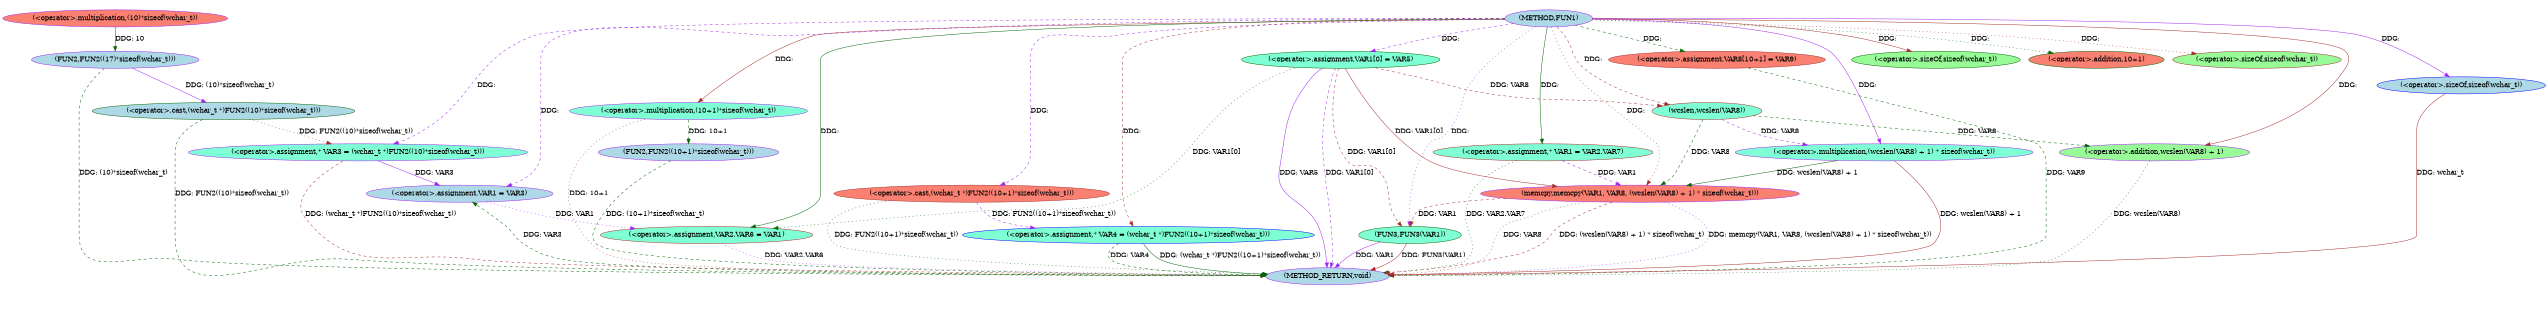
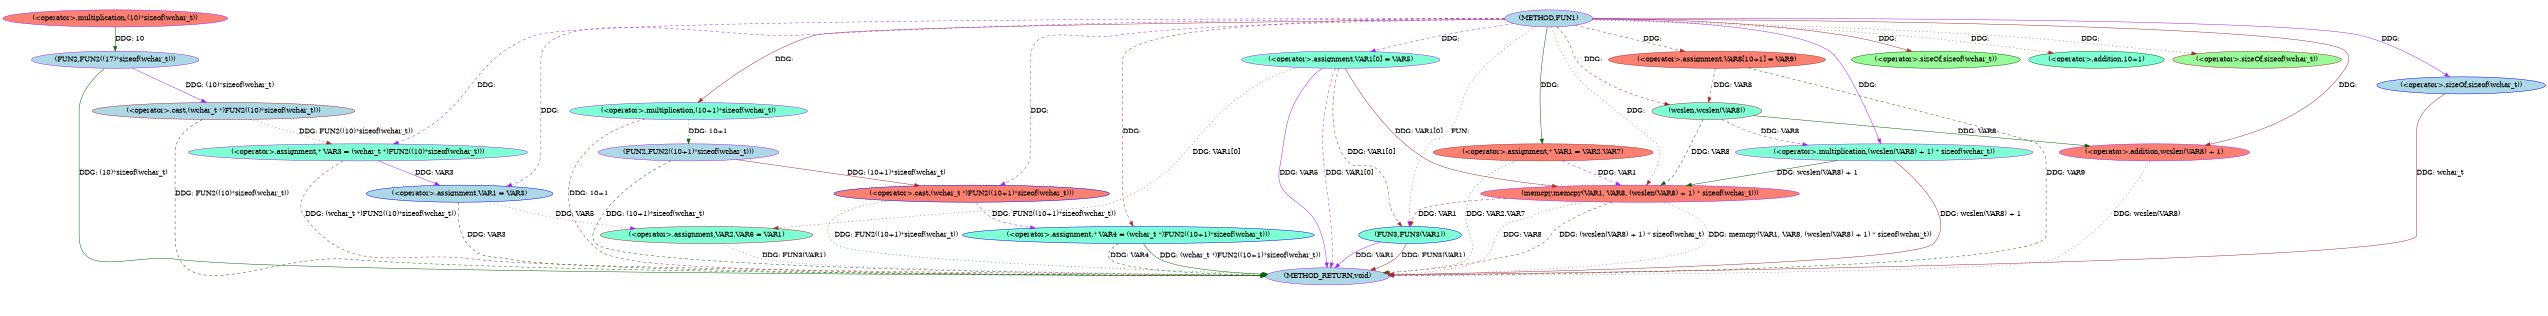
(1056, 29) -> none
(1832, 31) -> (1832, 31)
(1628, 38) -> (1628, 38)
(1341, 60) -> (1341, 60)
(2096, 60) -> (2096, 60)
(1515, 97) -> (1712, 83)
(224, 111) -> (224, 111)
(689, 129) -> (689, 129)
(1919, 131) -> (1919, 131)
(1461, 132) -> (1461, 132)
(1543, 152) -> (1543, 152)
(2154, 152) -> (2154, 152)
none -> (825, 172)
(460, 194) -> (460, 194)
(972, 194) -> (972, 194)
(1062, 209) -> (1062, 209)
(575, 214) -> (575, 214)
(1410, 235) -> (1410, 235)
(794, 256) -> (794, 256)
(669, 264) -> (669, 264)
(574, 271) -> (574, 271)
(862, 272) -> (840, 272)
(1794, 272) -> (1794, 272)
